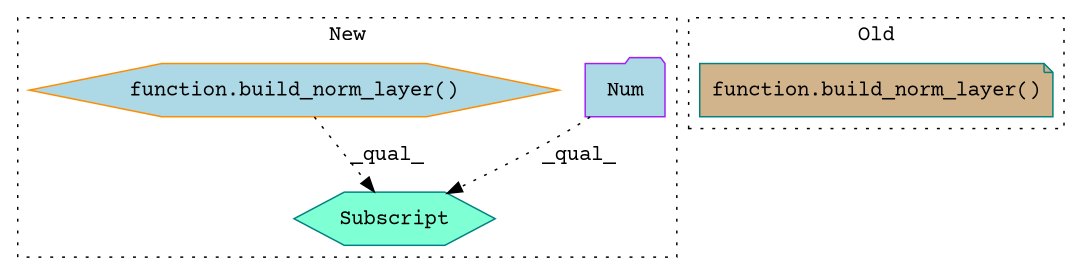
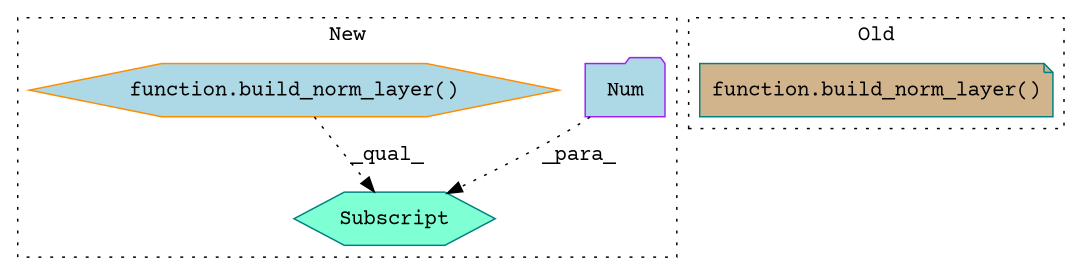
(579, 154) -> (579, 154)
